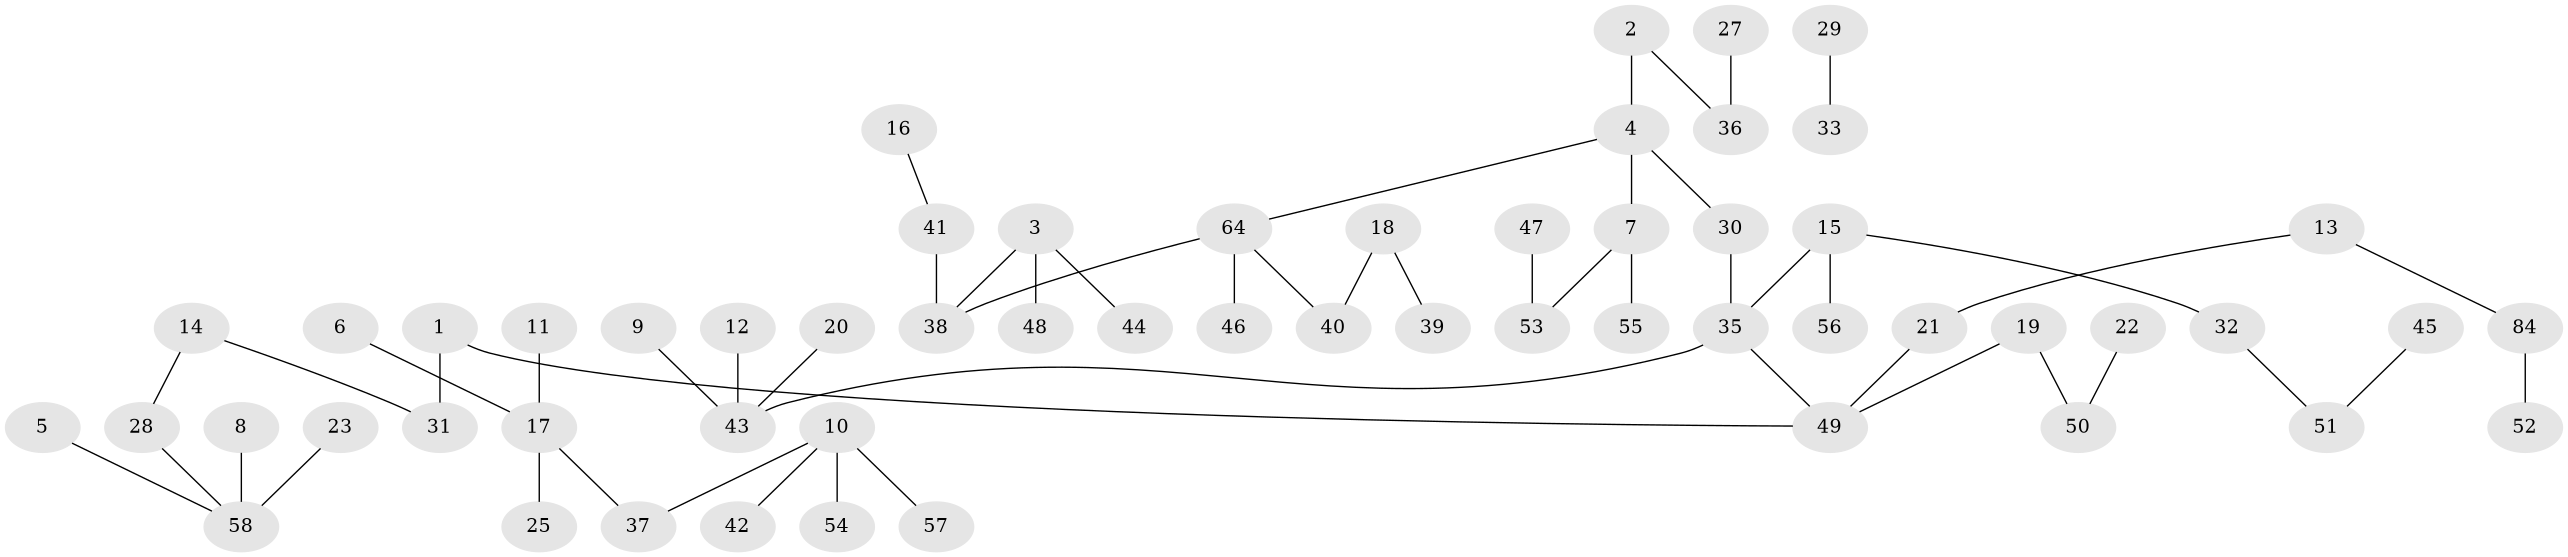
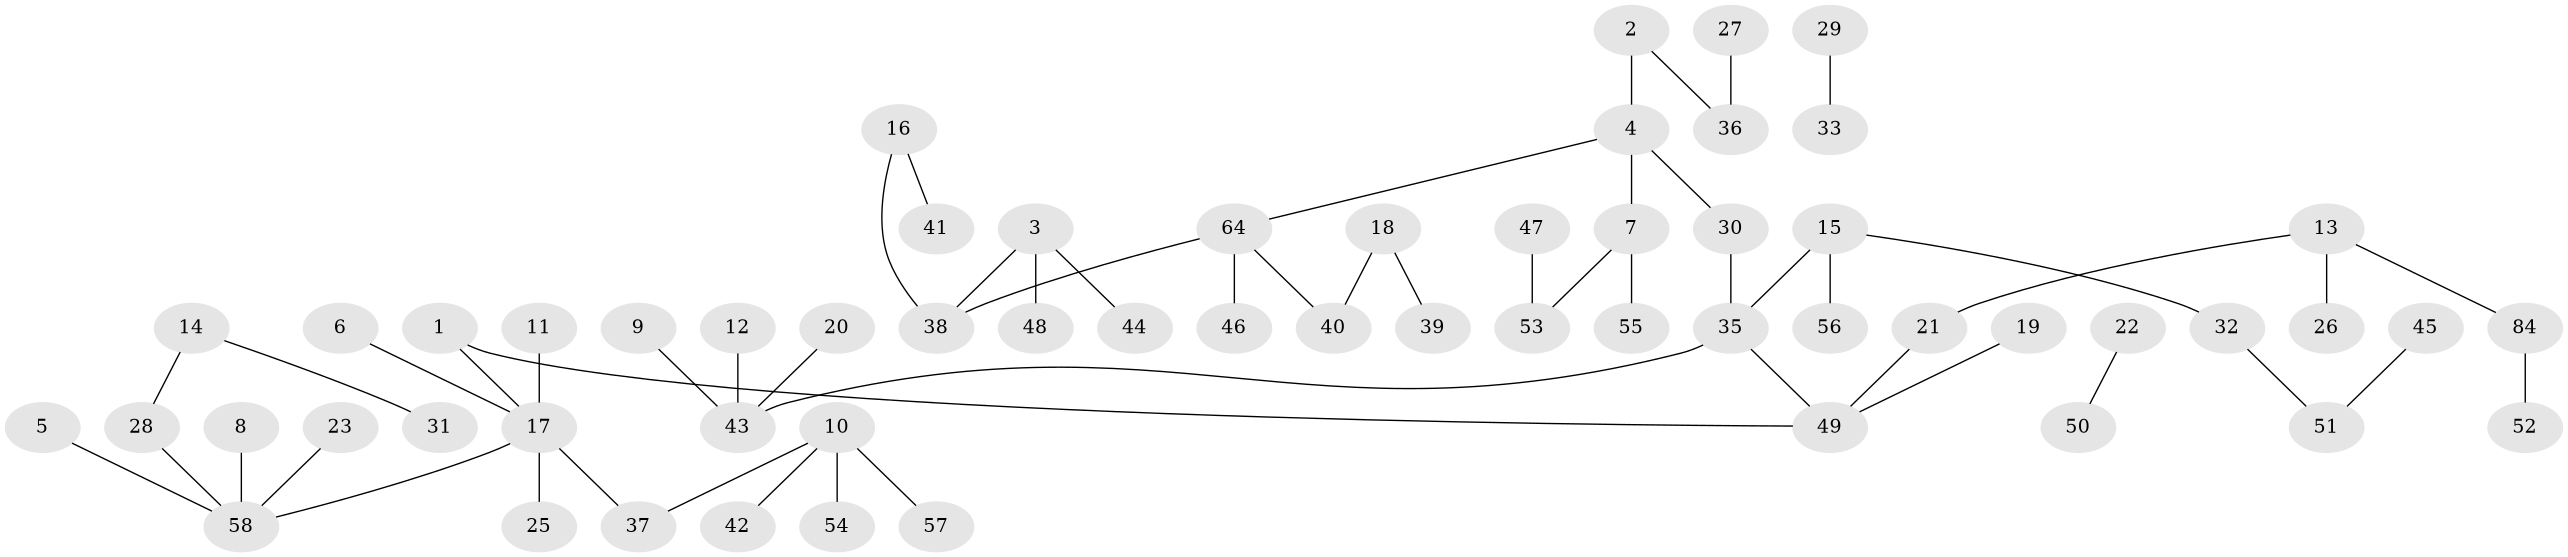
(936, 279) -> (883, 234)
none -> (2327, 328)
(440, 368) -> (489, 378)
(2054, 378) -> none
none -> (394, 484)
